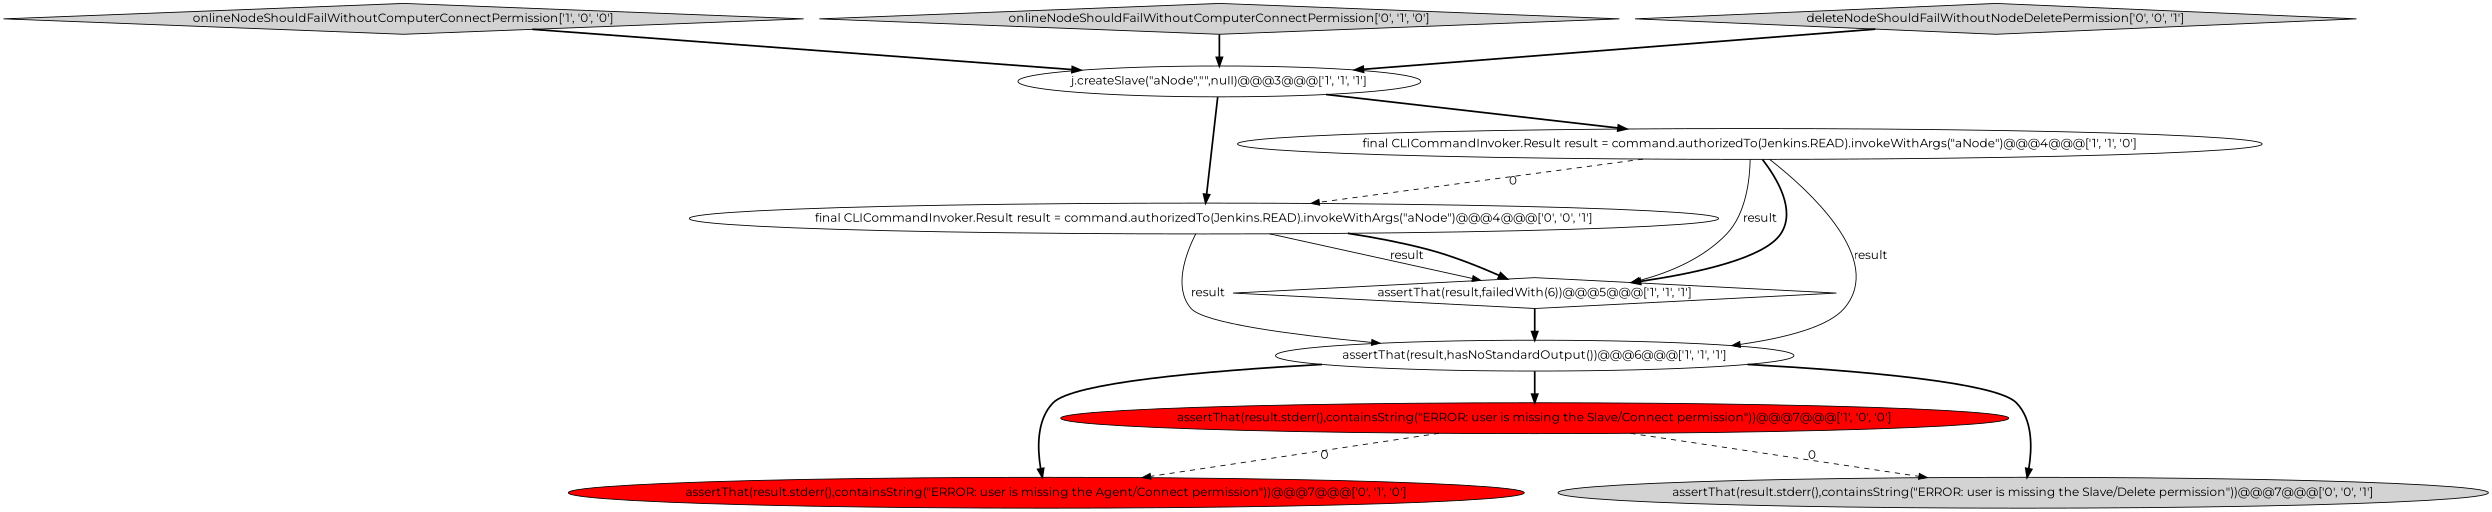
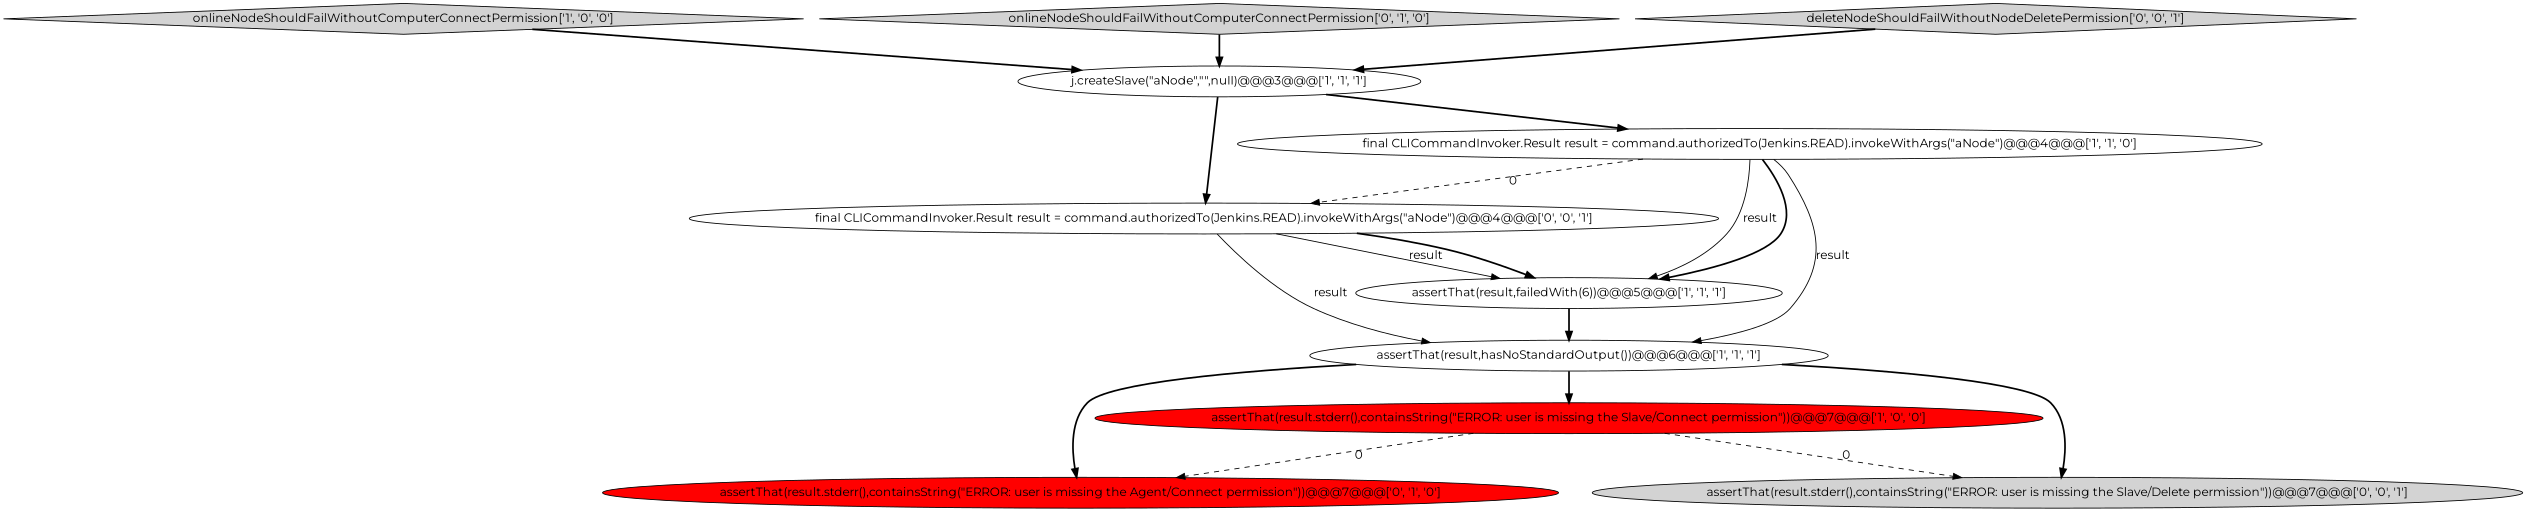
(1535, 293) -> (1569, 293)
